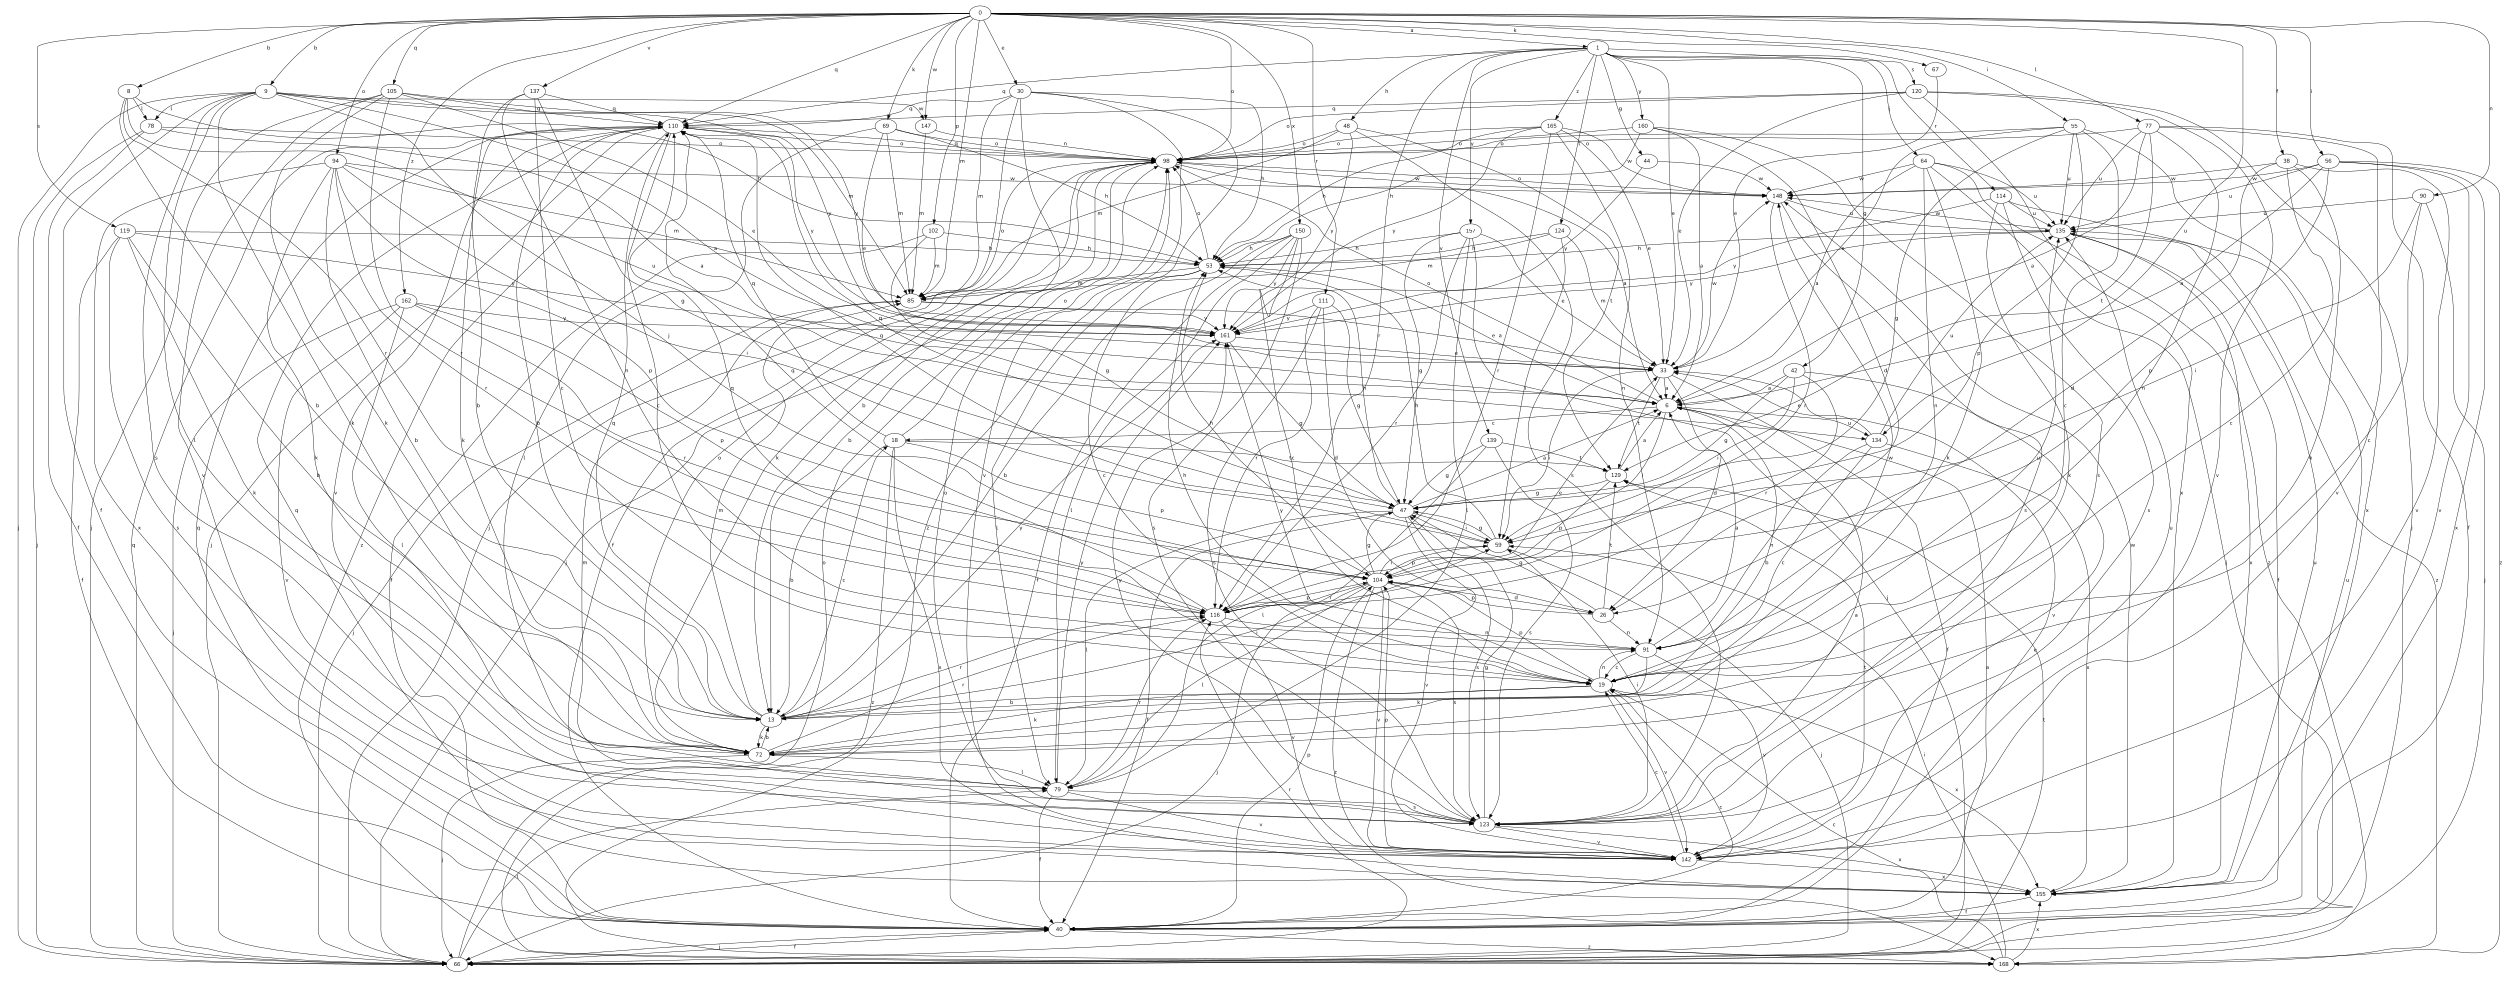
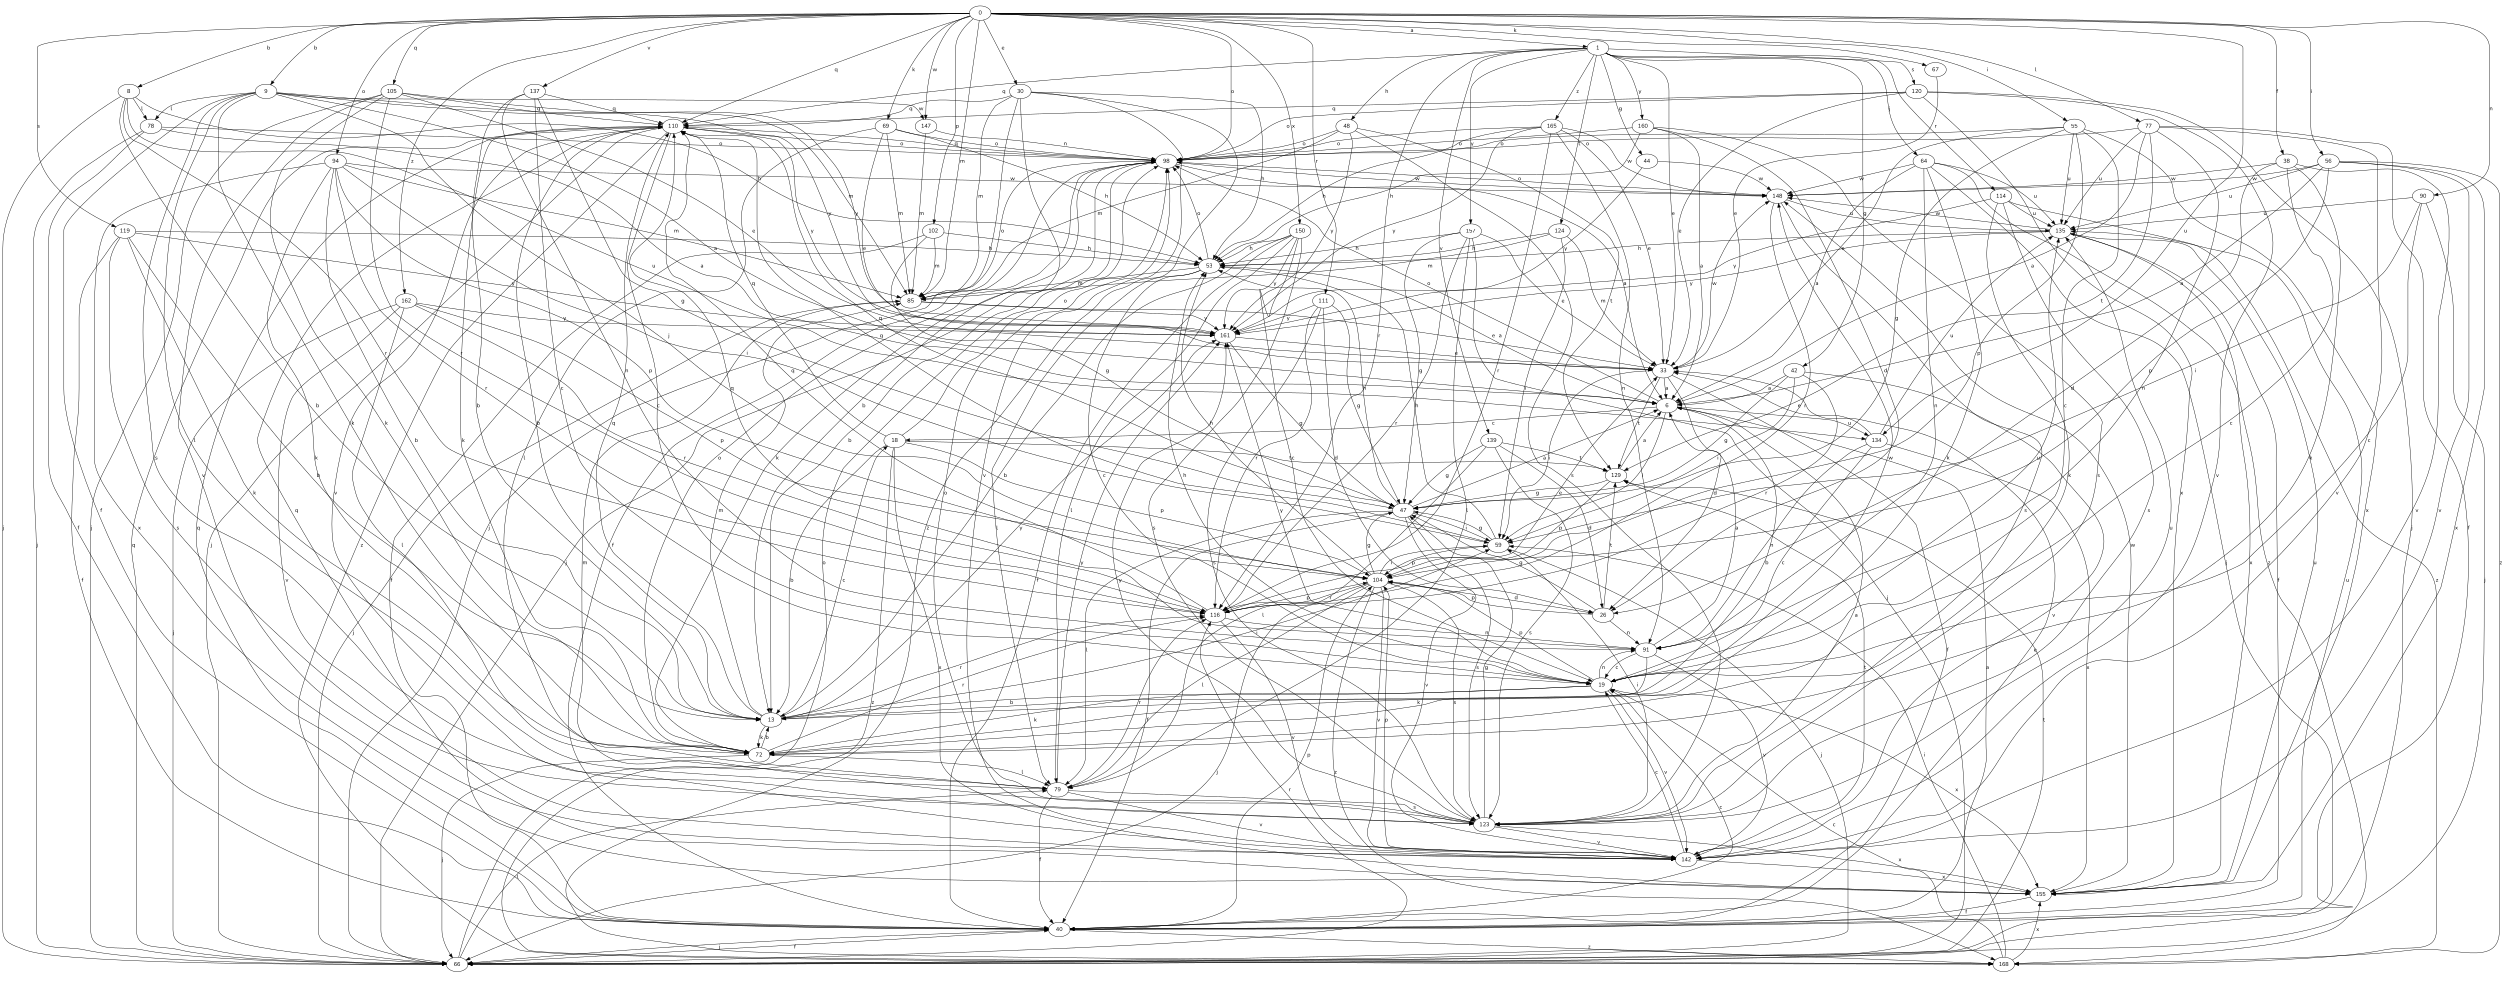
none -> (1577, 502)
(18, 651) -> (3, 714)
